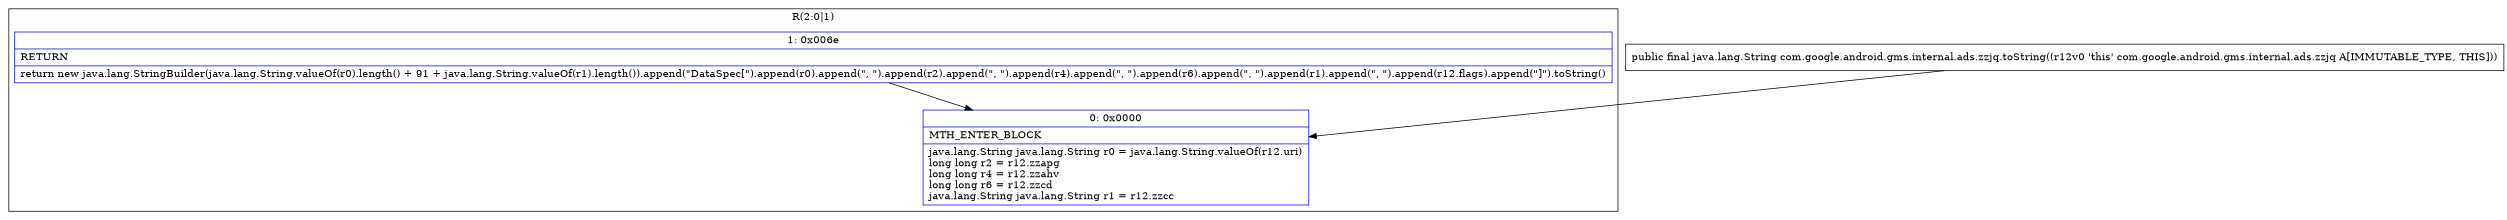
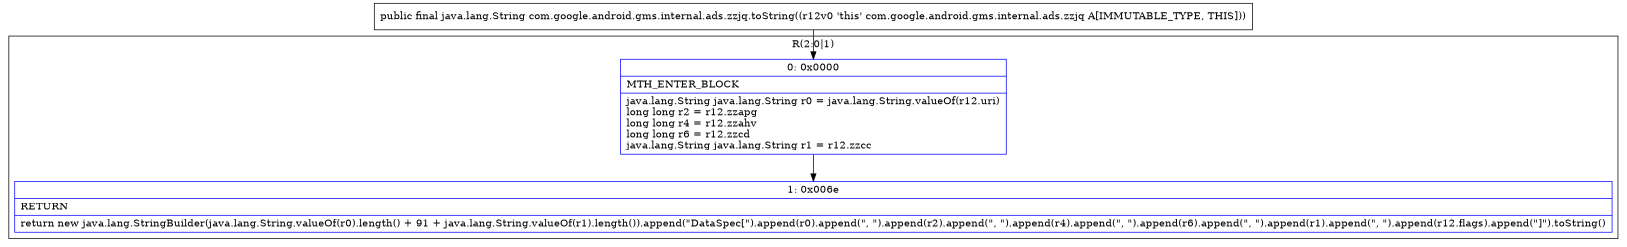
(927, 95) -> (813, 164)
